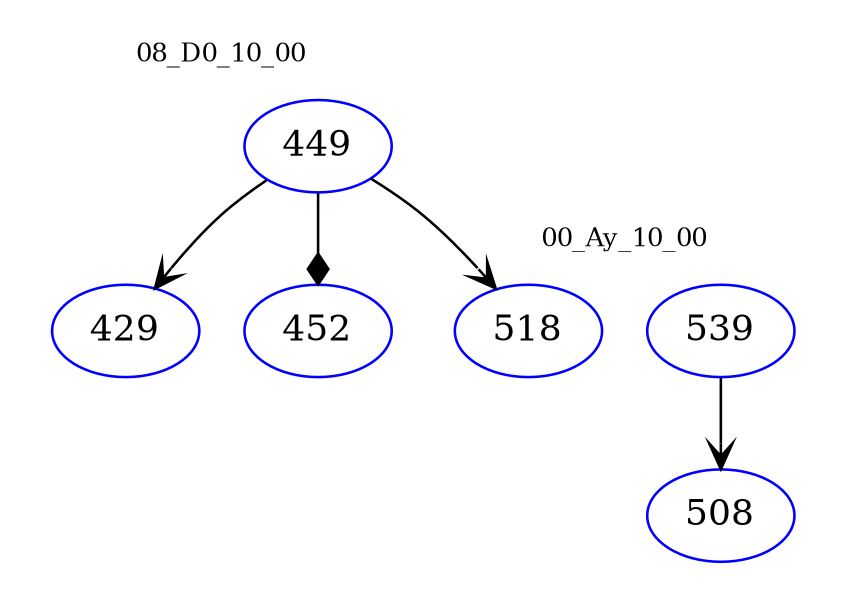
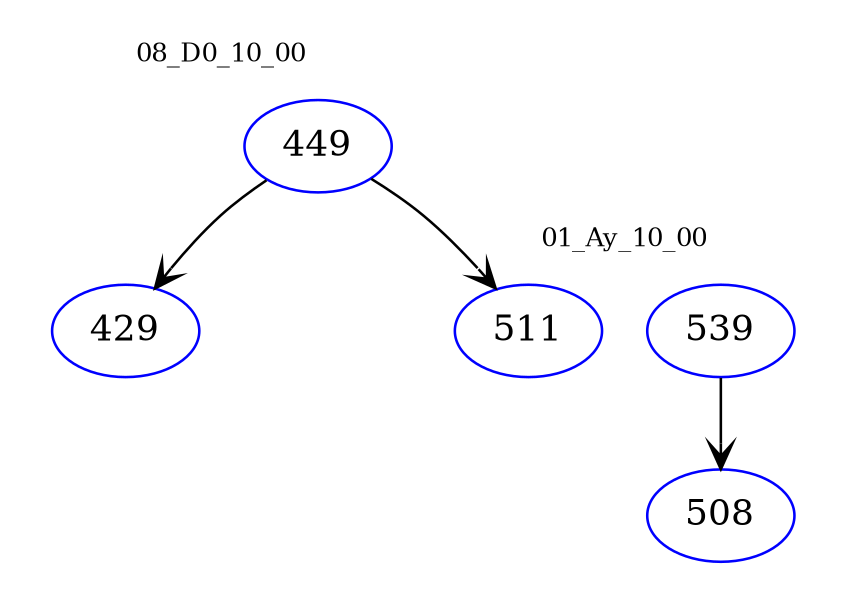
(625, 240) -> (625, 240)
(318, 331) -> none
(528, 331) -> (528, 331)
